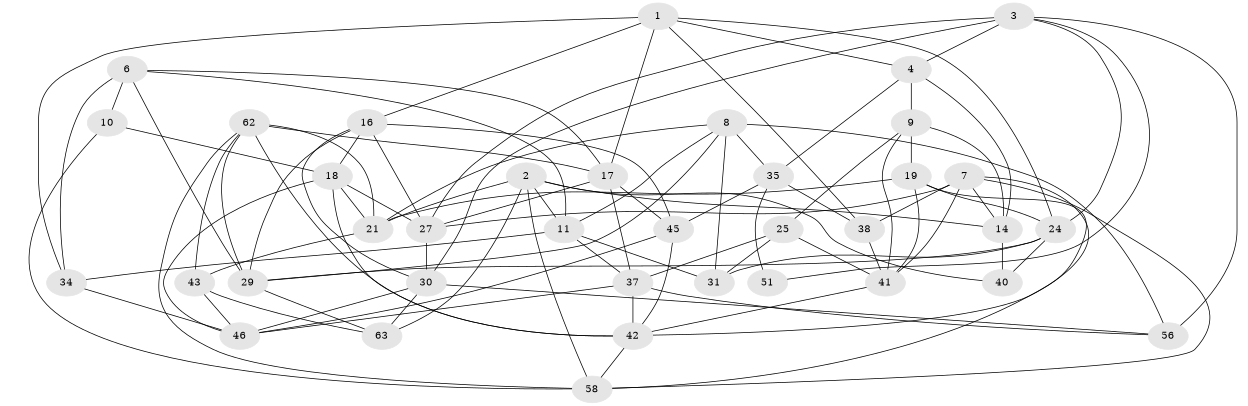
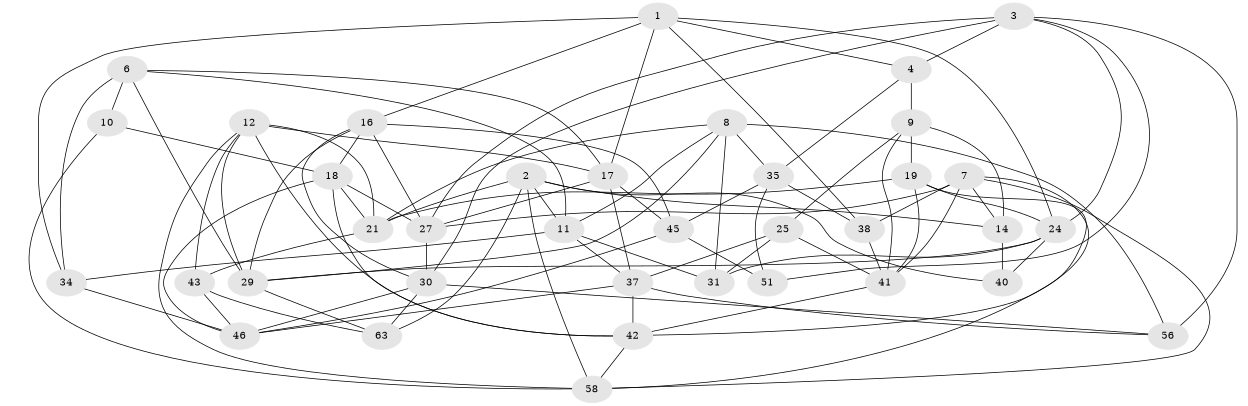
(249, 123) -> (249, 123)
(990, 135) -> none
(663, 286) -> (722, 257)
